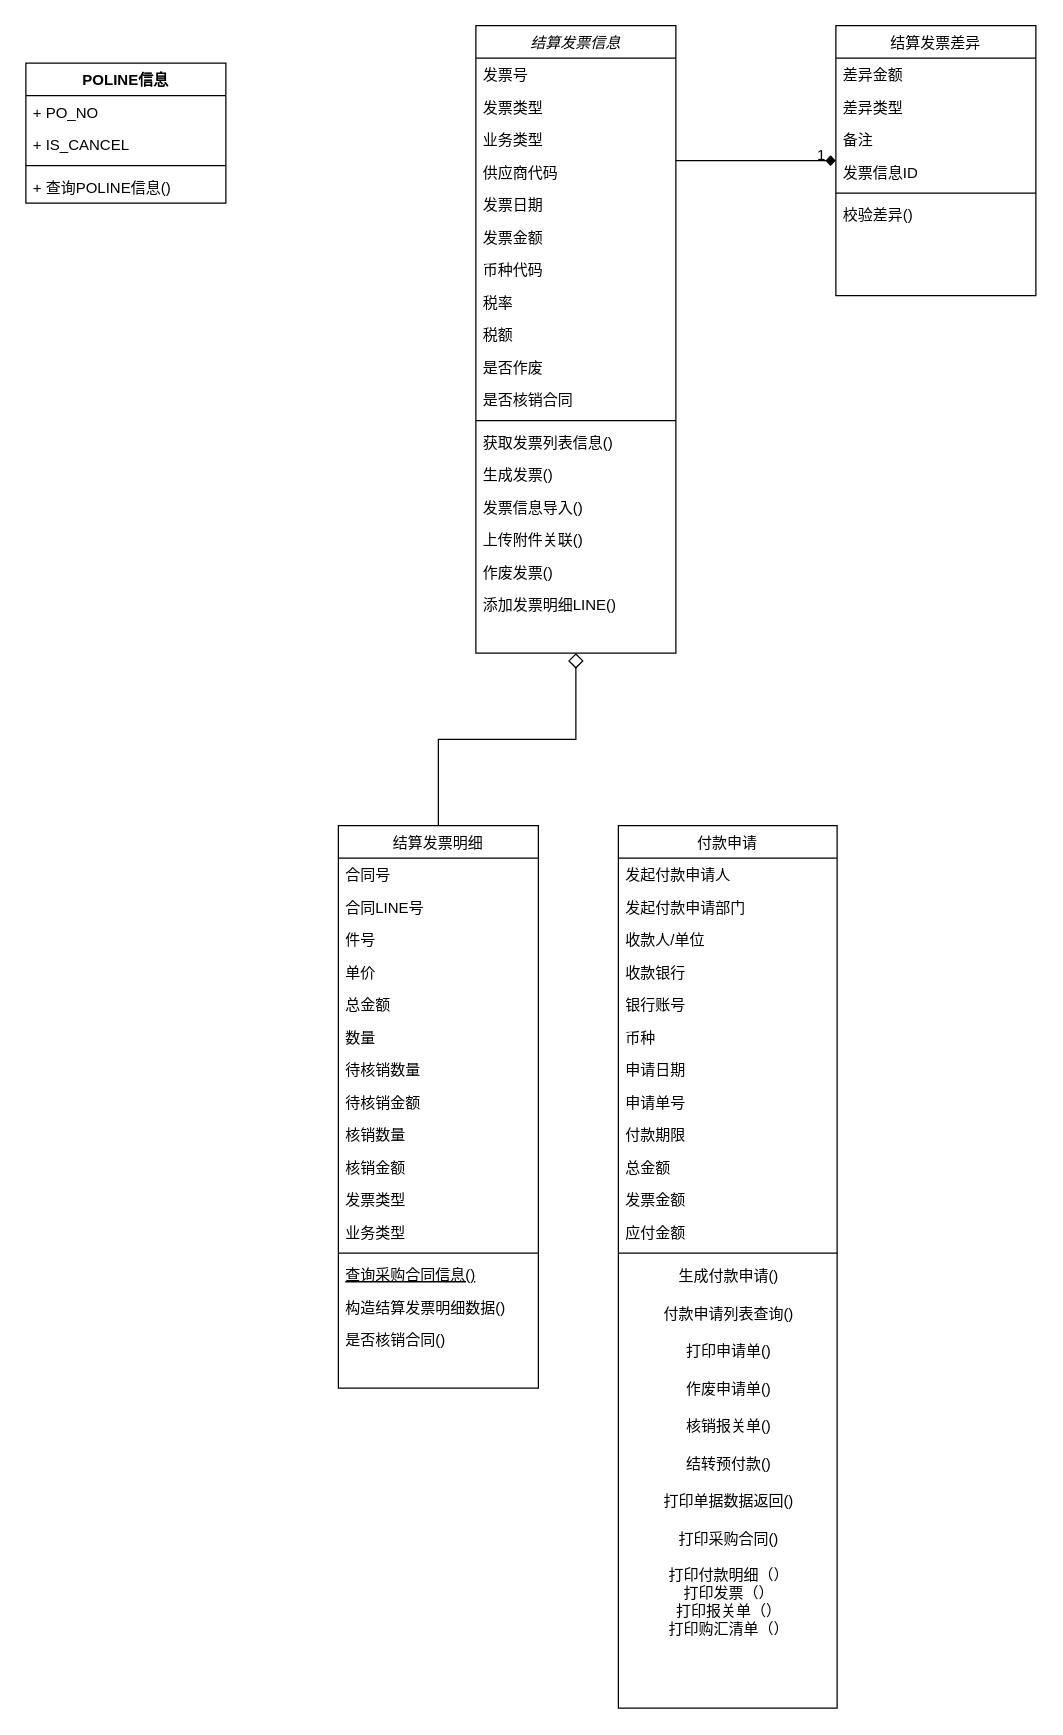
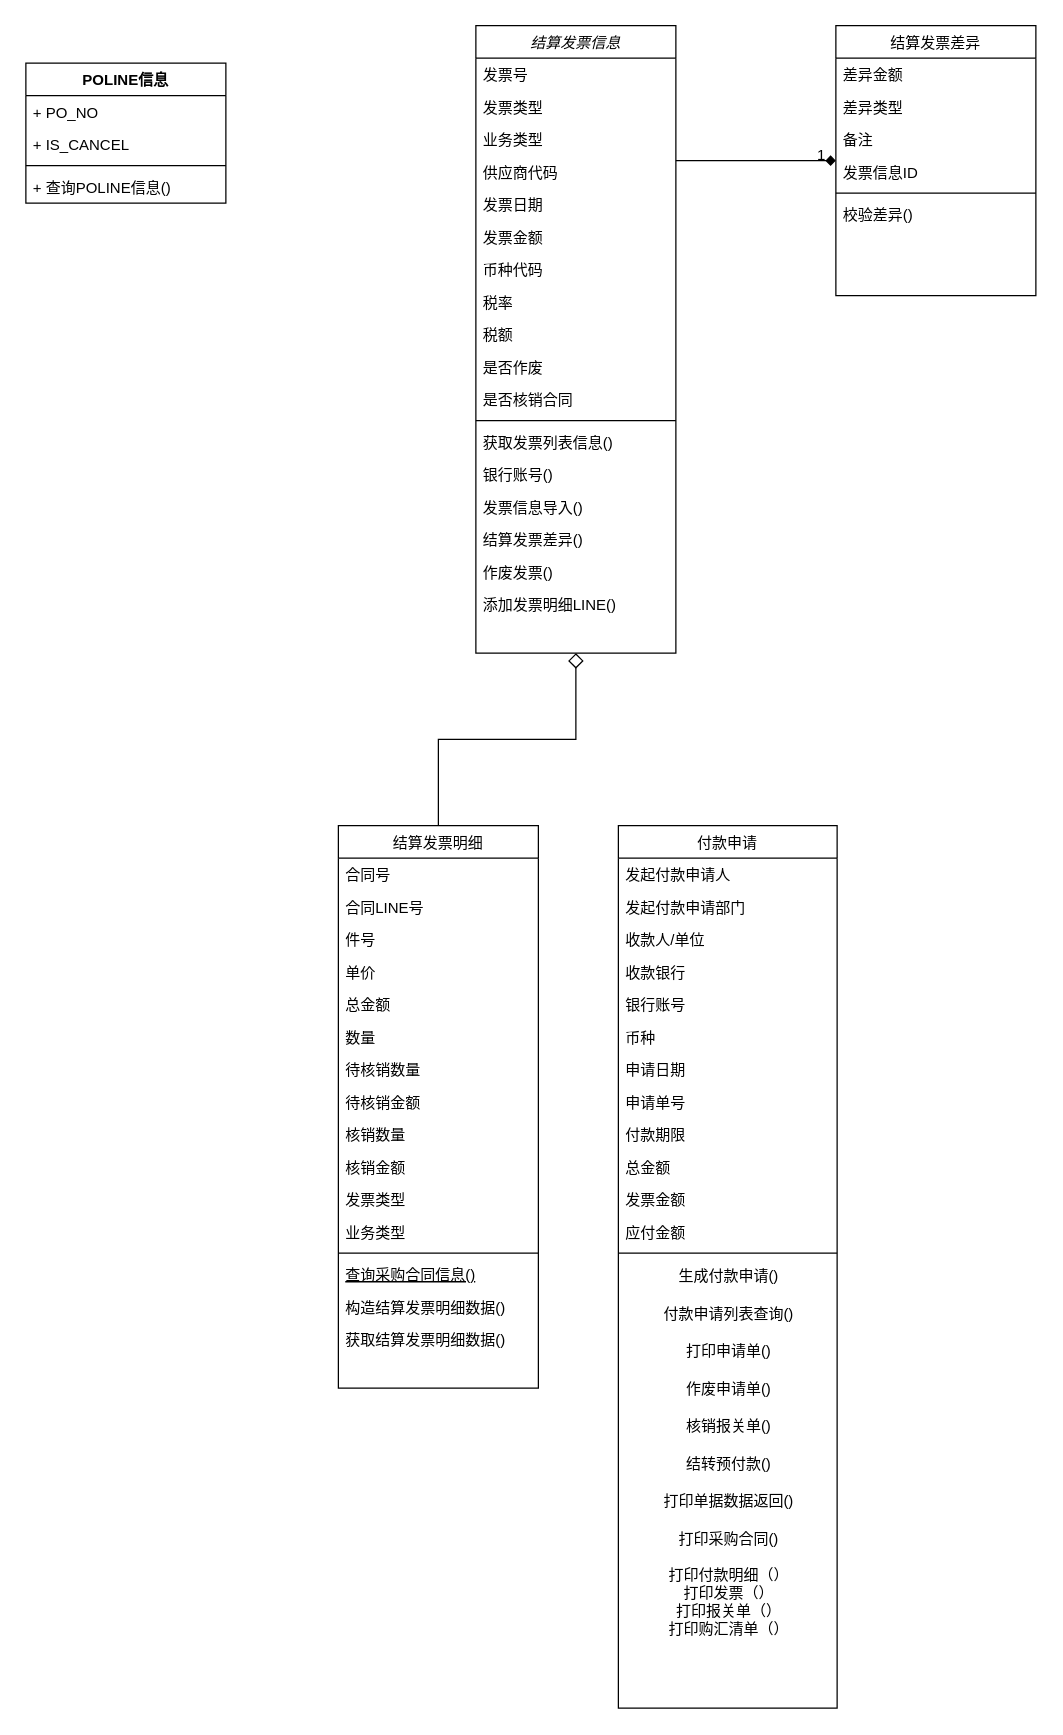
(521, 475) -> (521, 475)
(536, 540) -> (536, 540)
(398, 1340) -> (428, 1340)
